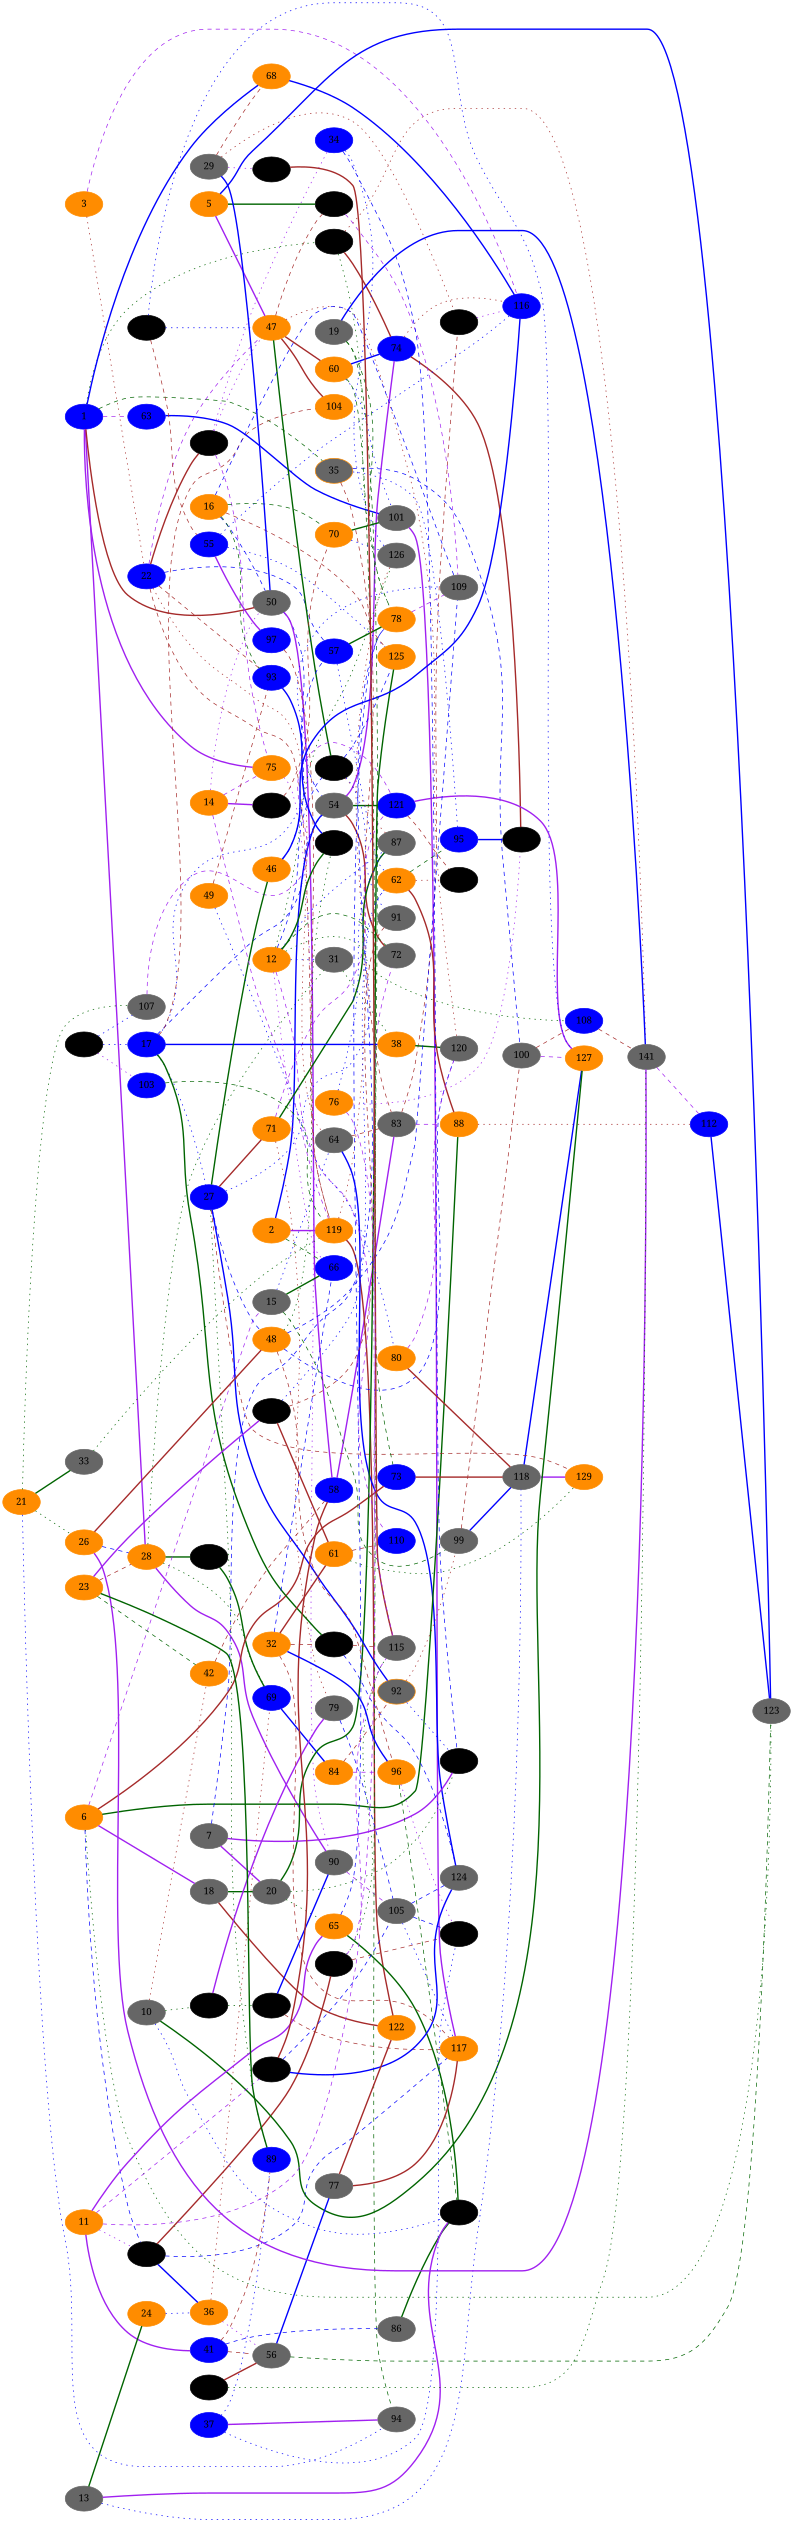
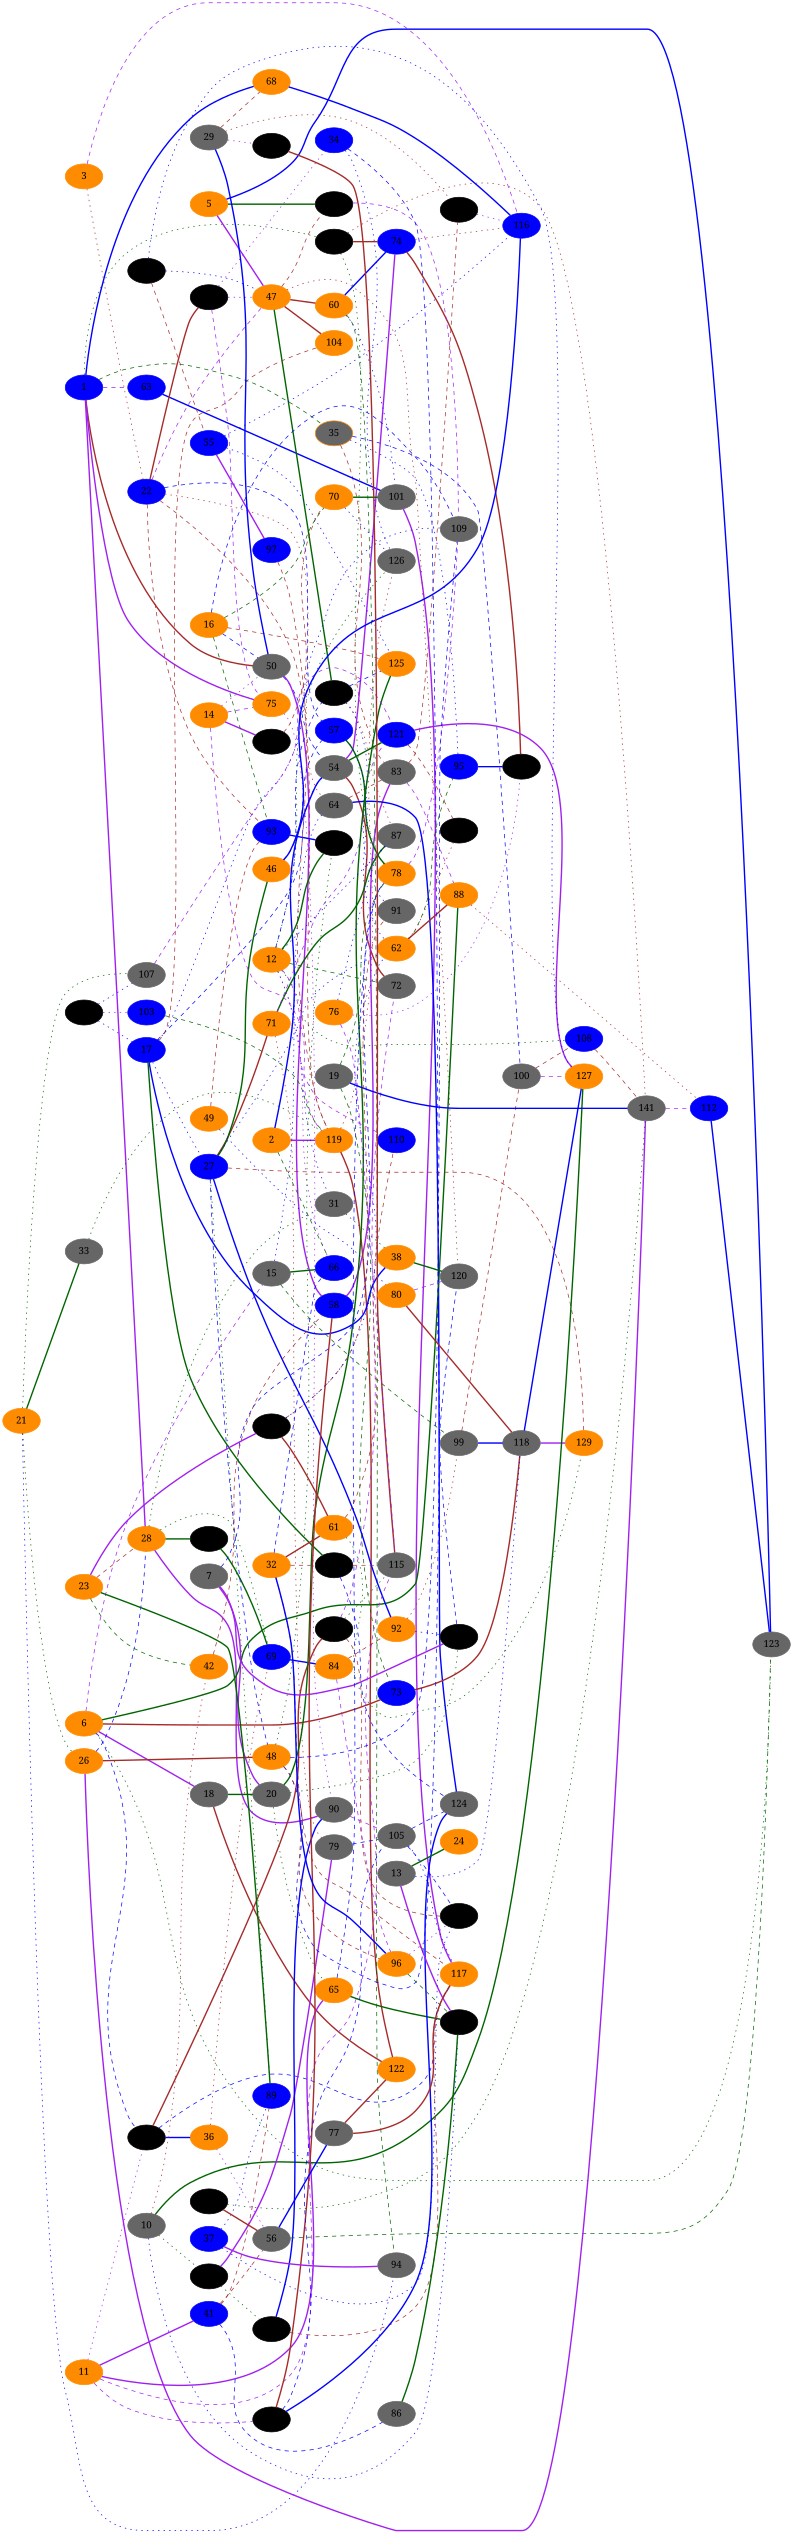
(397, 1692) -> (397, 1629)
(178, 2313) -> none
